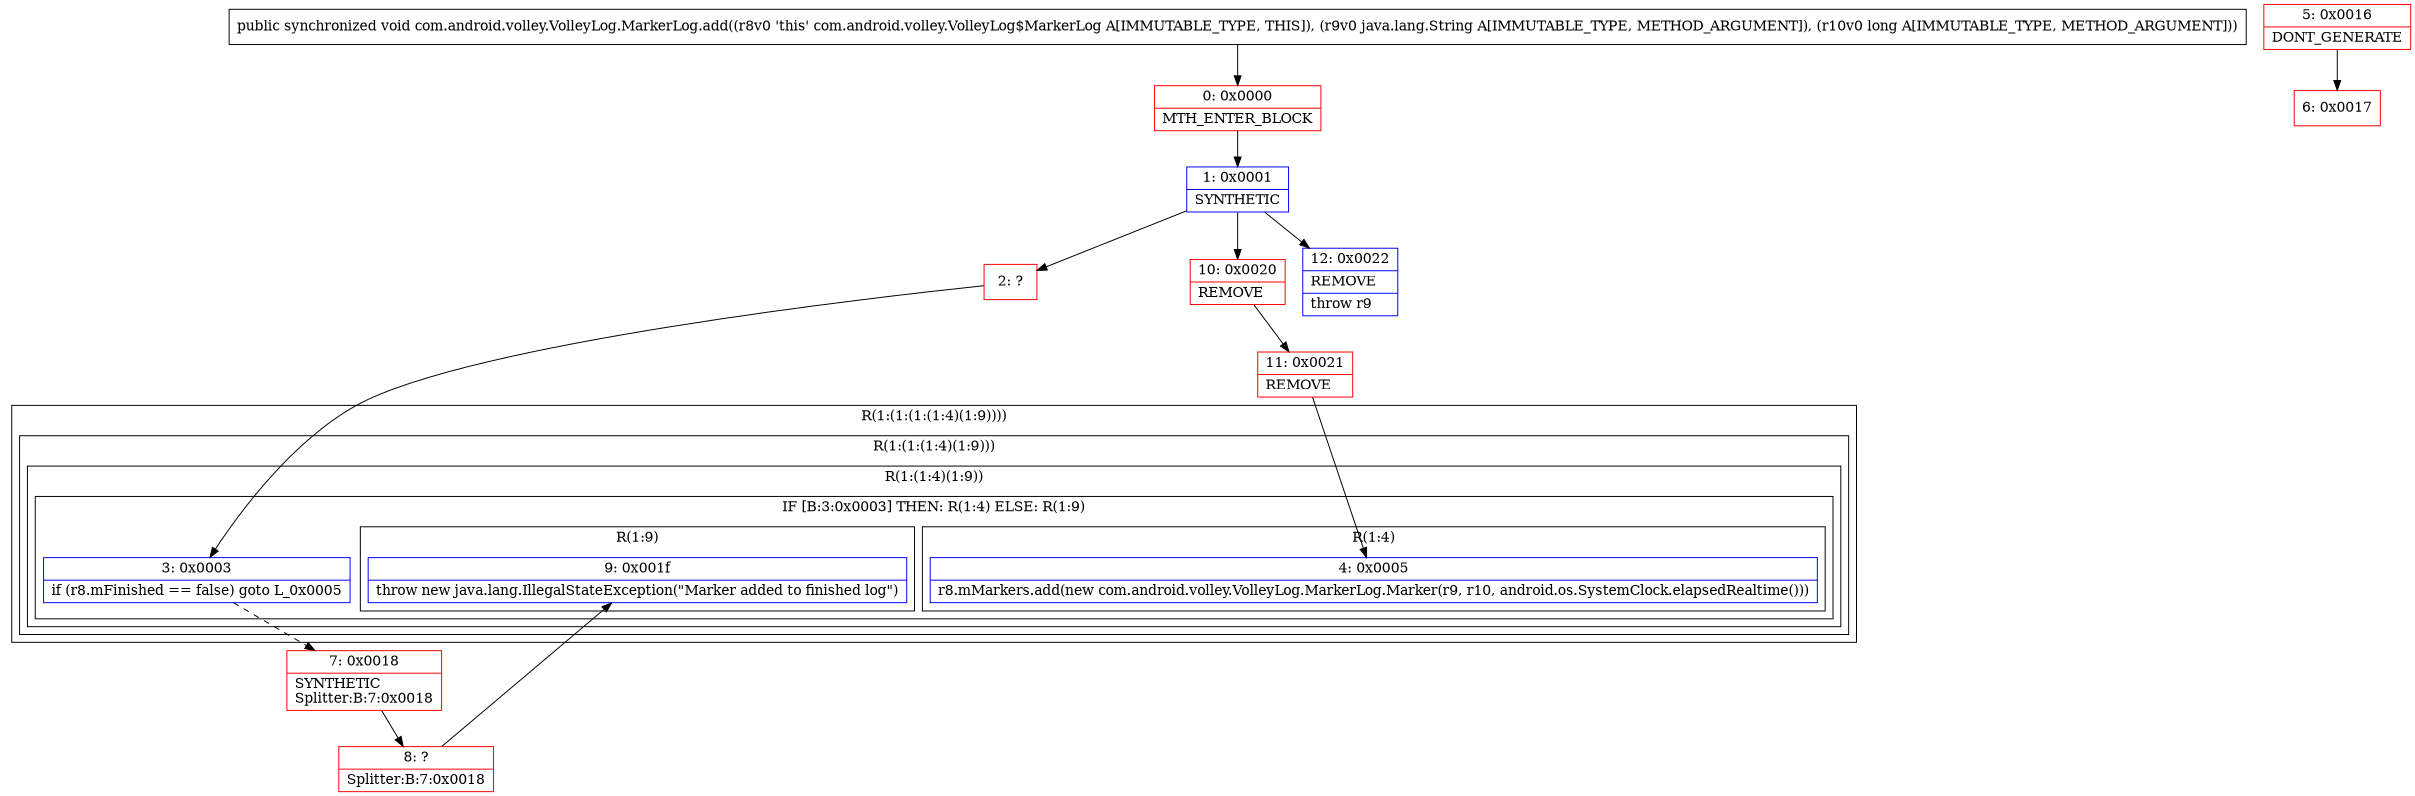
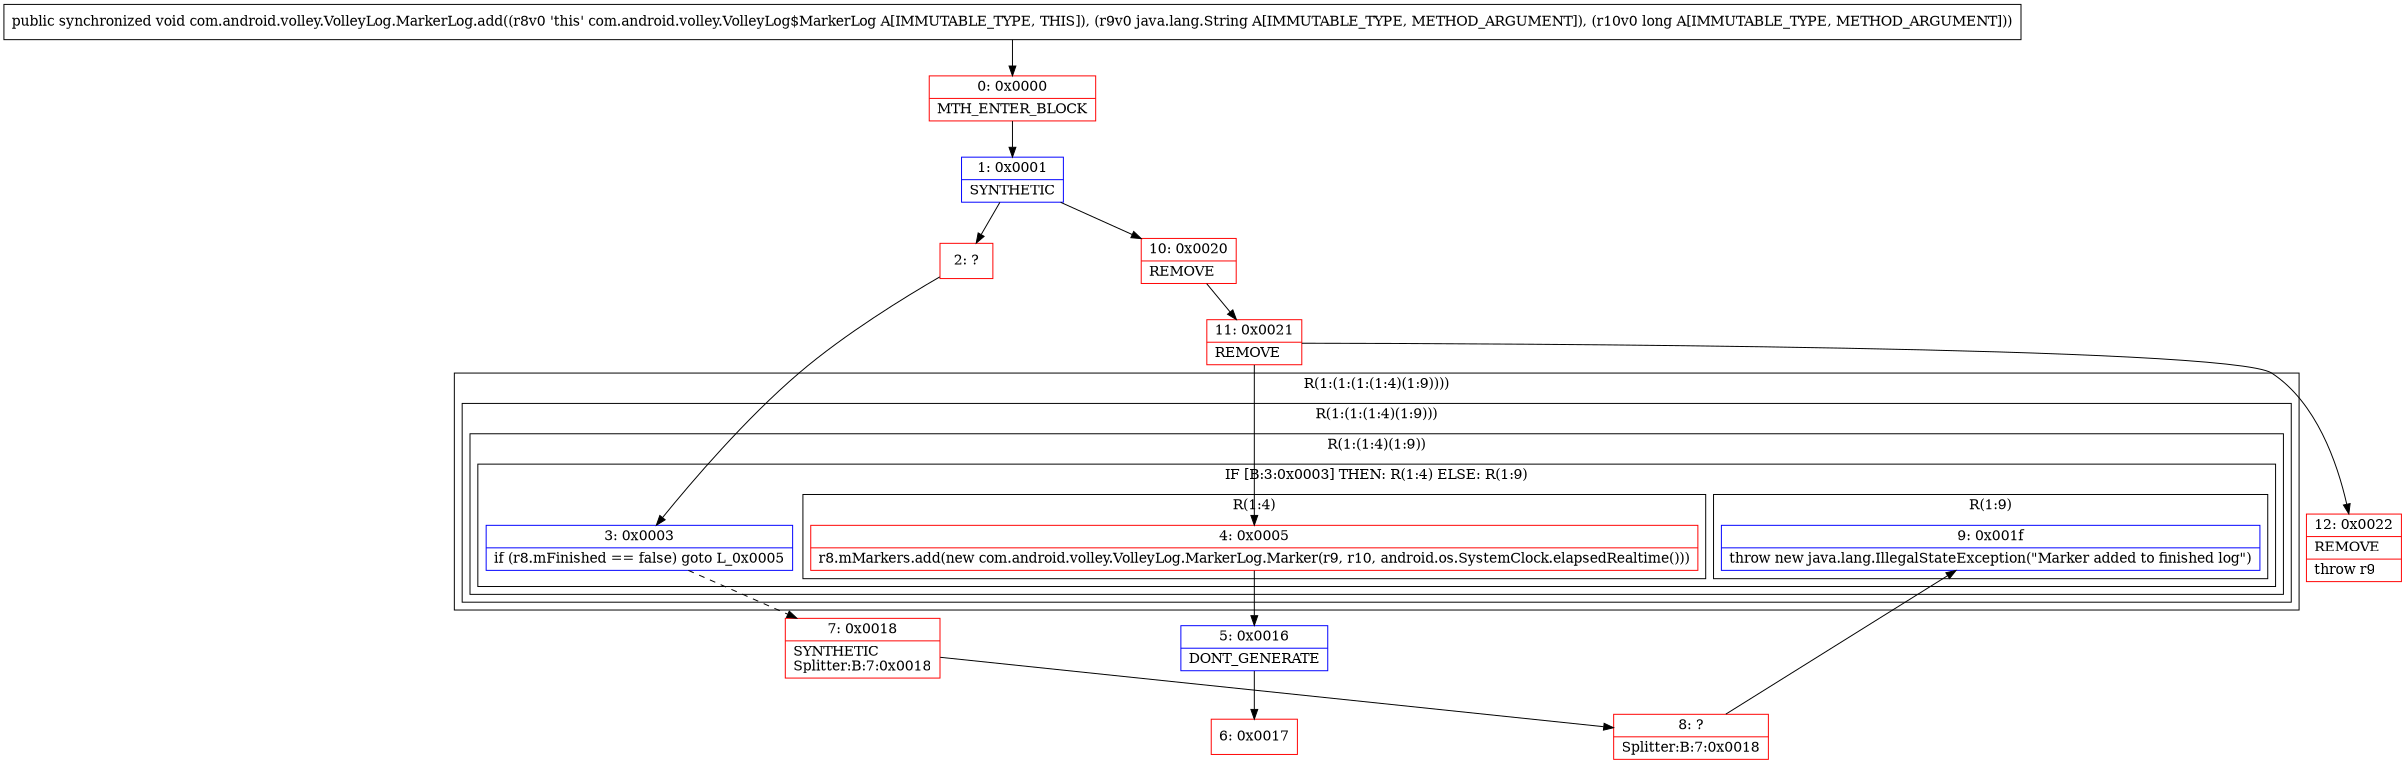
(2337, 27) -> (1254, 648)
(1283, 227) -> (1865, 349)
(1350, 282) -> (2354, 548)
(1374, 580) -> (1254, 548)
none -> (1254, 593)
